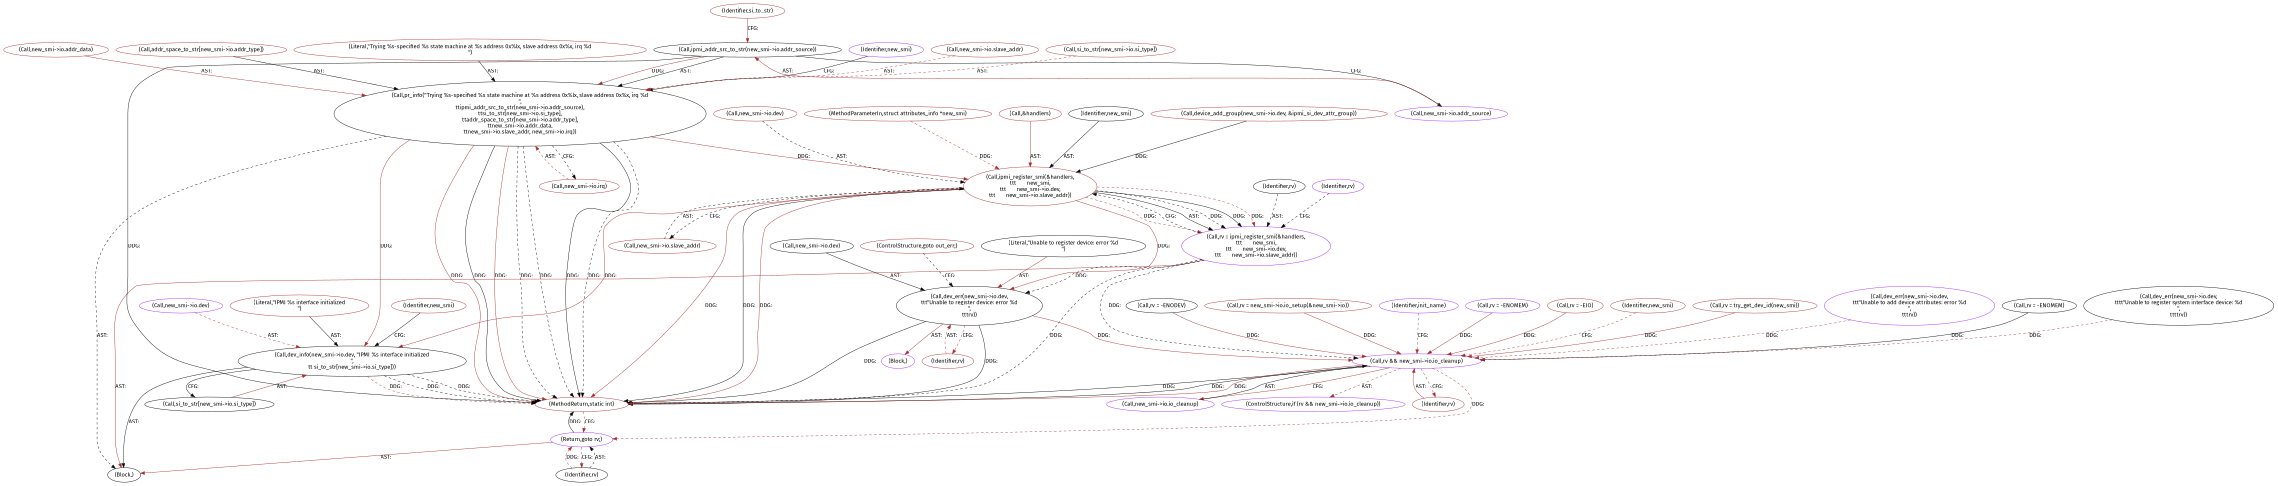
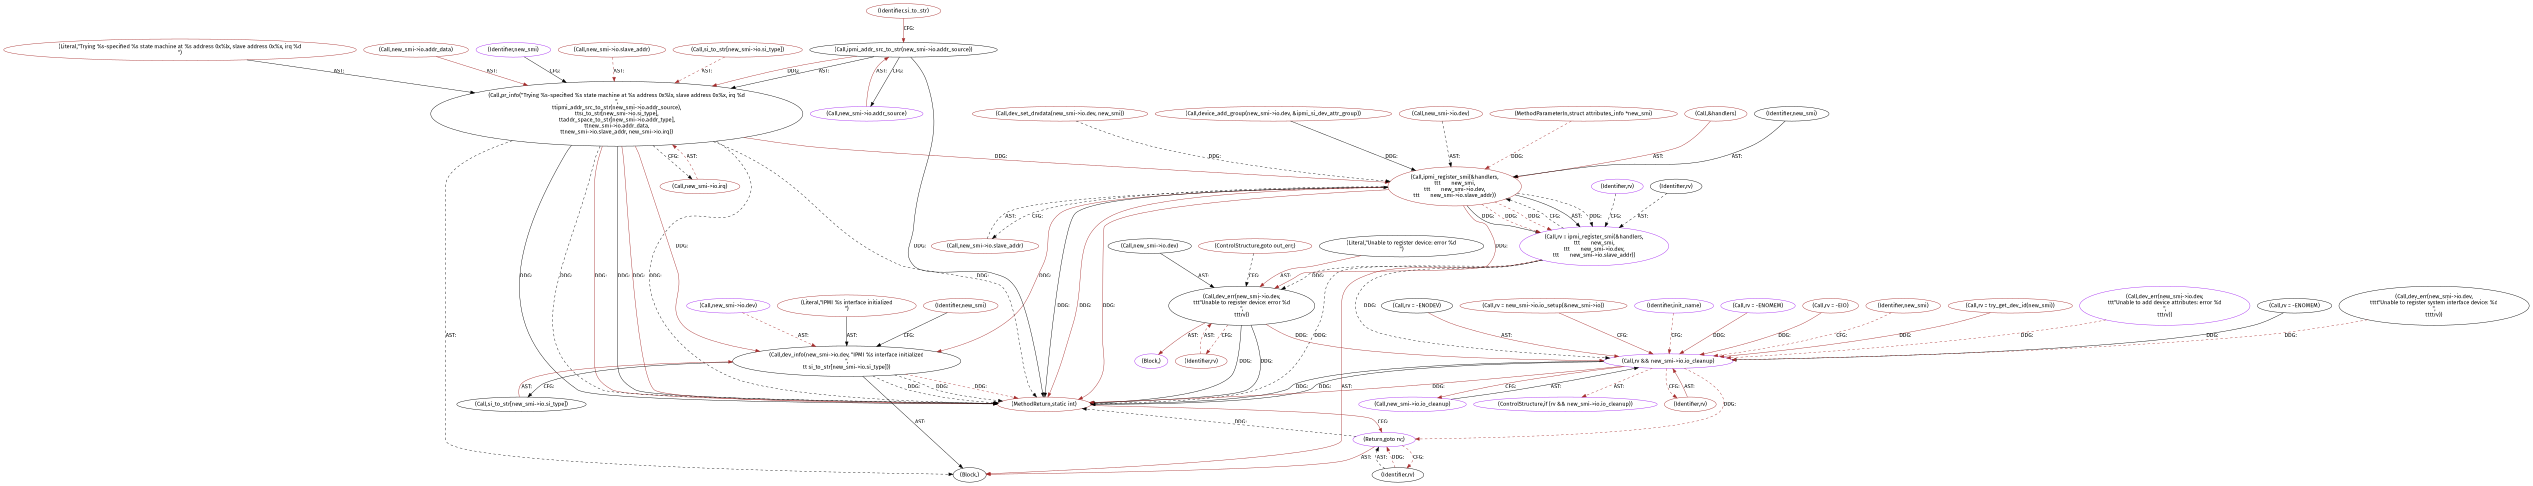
(201, 50) -> none
none -> (1060, 114)
(1254, 336) -> (1507, 336)
(1370, 336) -> (1623, 336)
(585, 420) -> (1238, 410)
(569, 424) -> (1221, 423)
